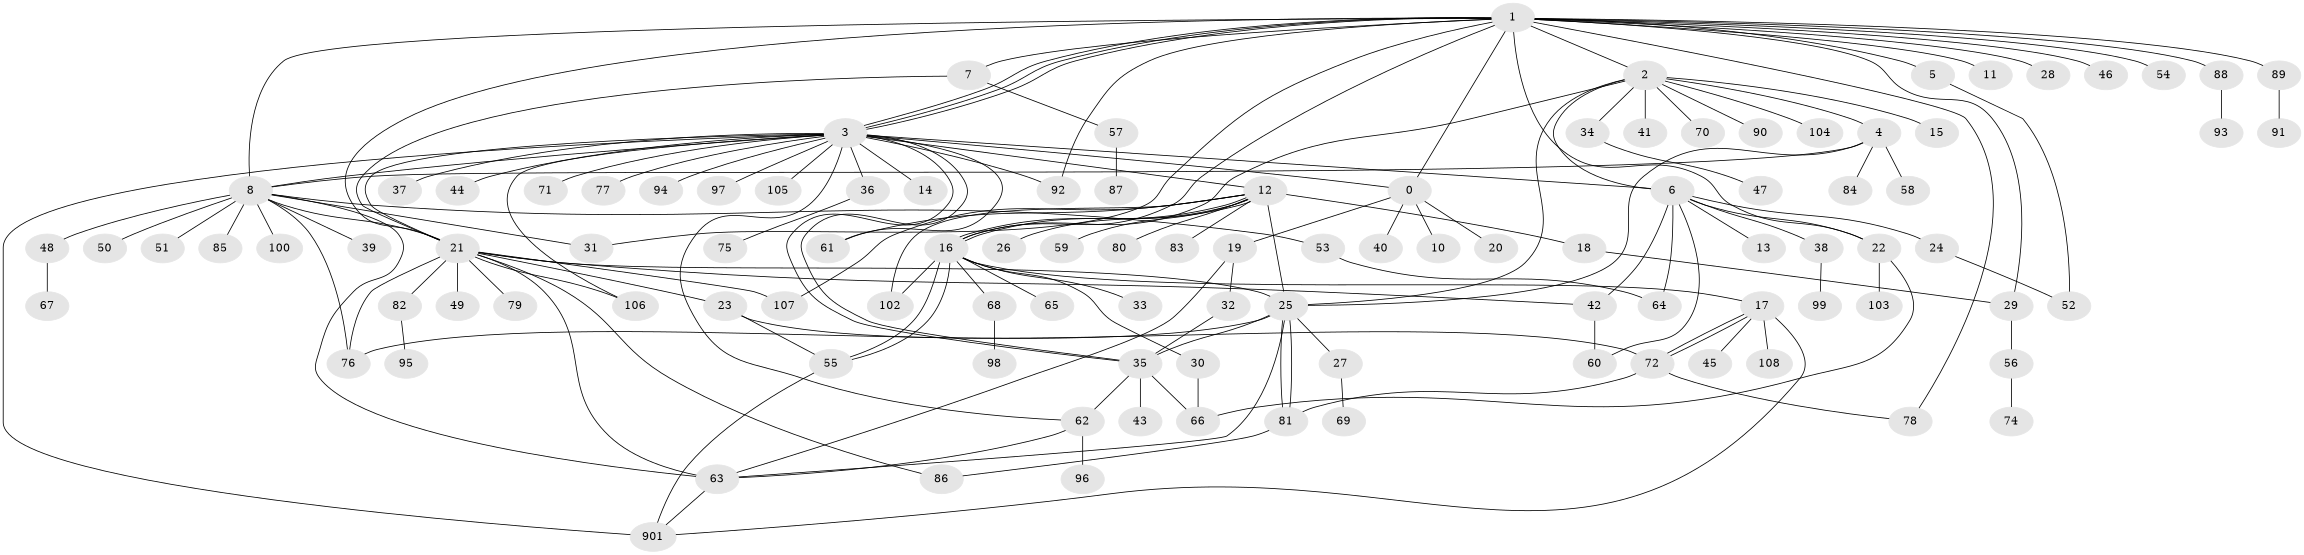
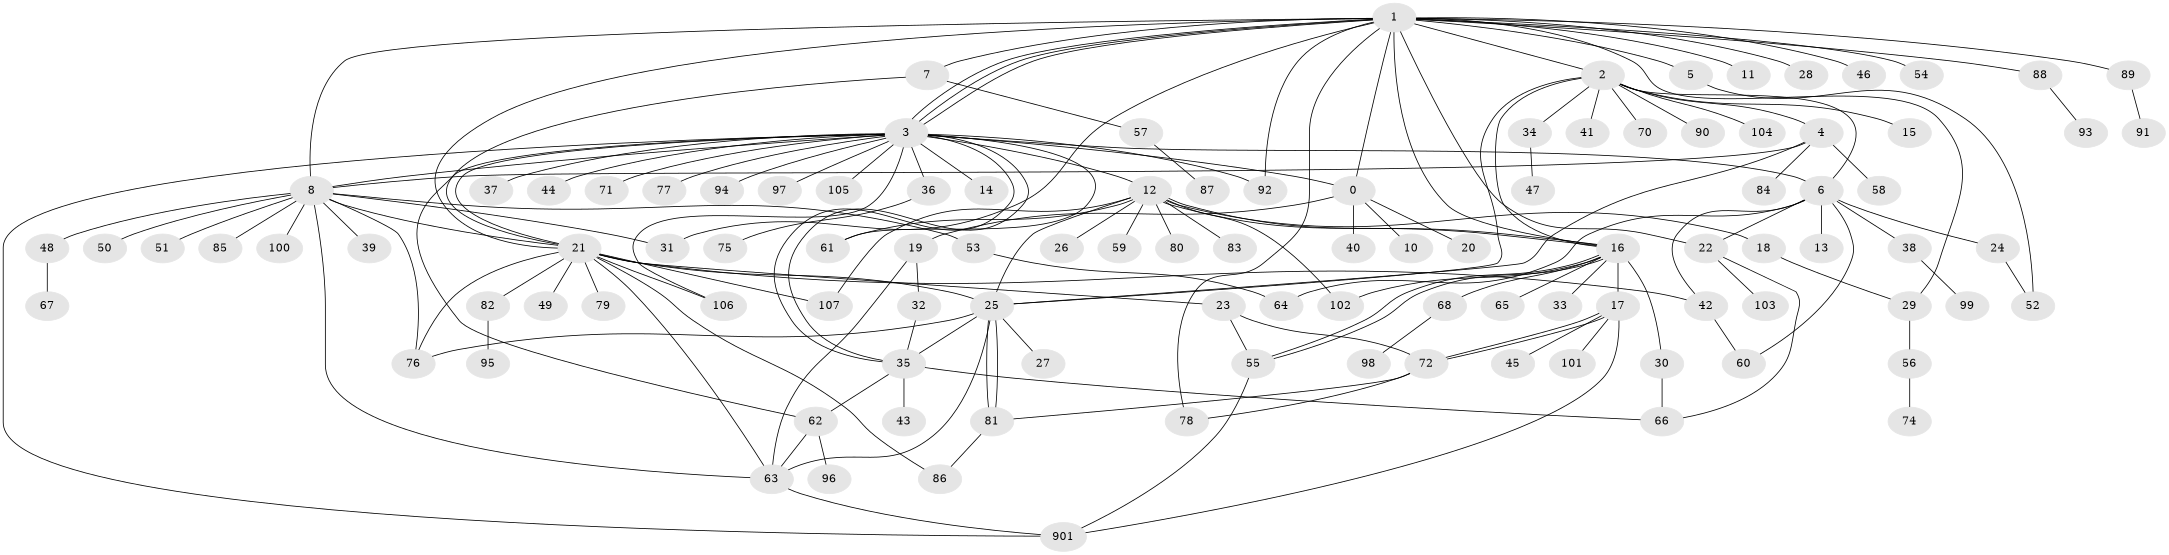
(1769, 364) -> (1572, 364)
(1344, 422) -> none
